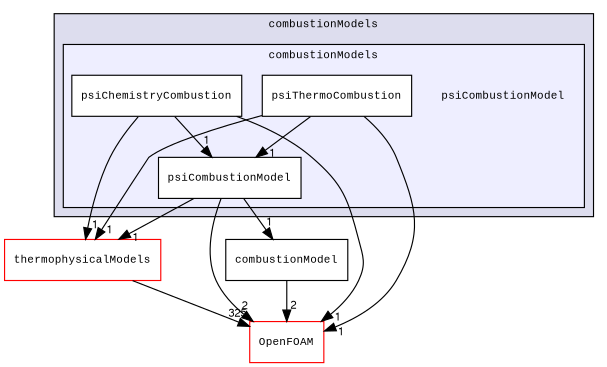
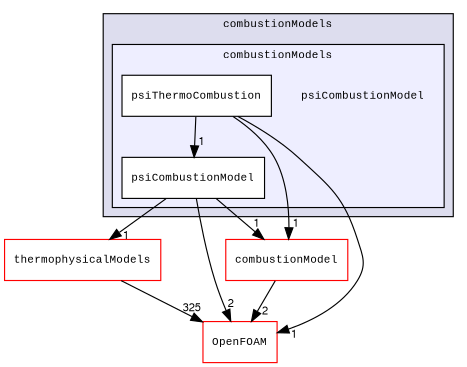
(157, 96) -> none
(164, 149) -> (277, 164)
(287, 260) -> (287, 260)
